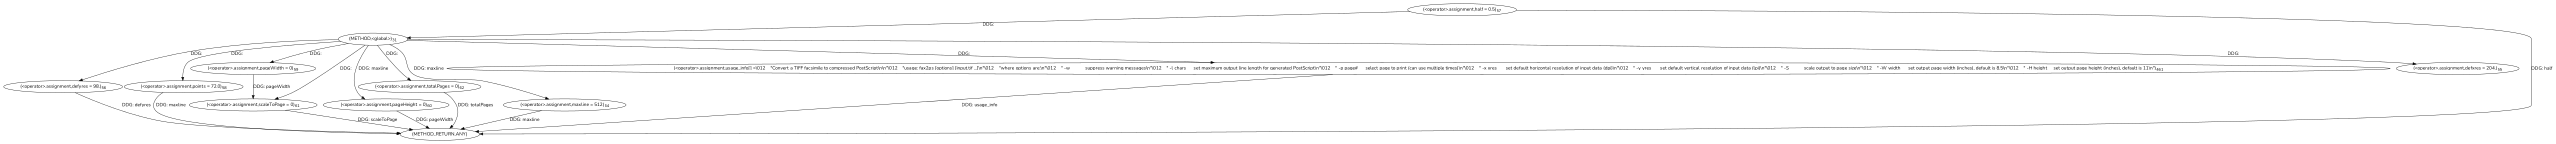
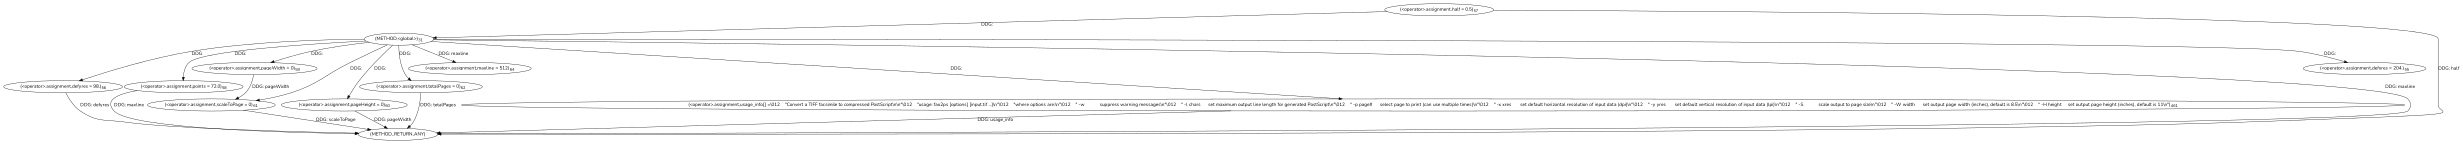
(373, 69) -> (381, 69)
(503, 119) -> (2409, 101)
